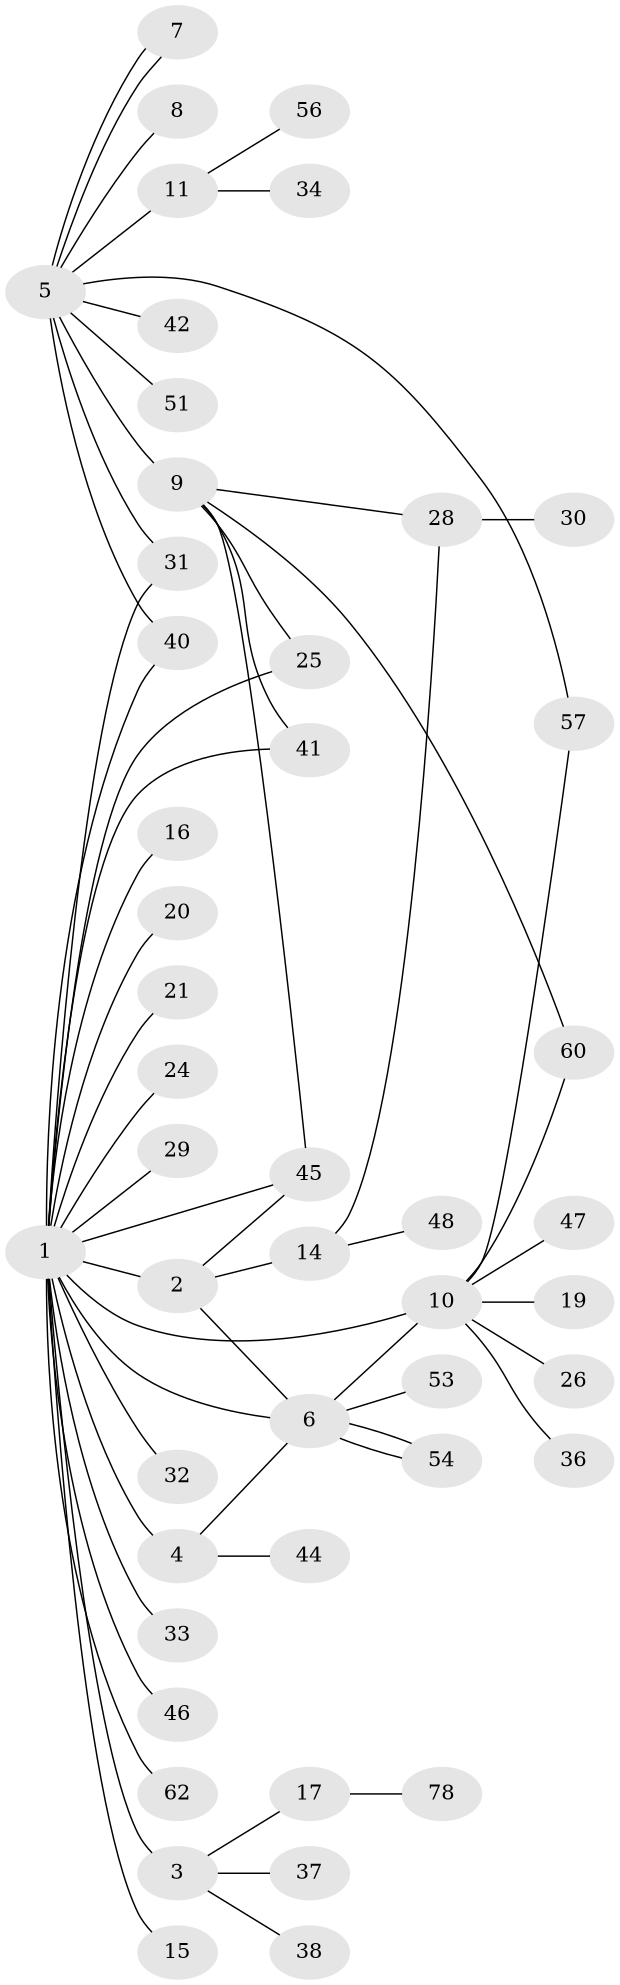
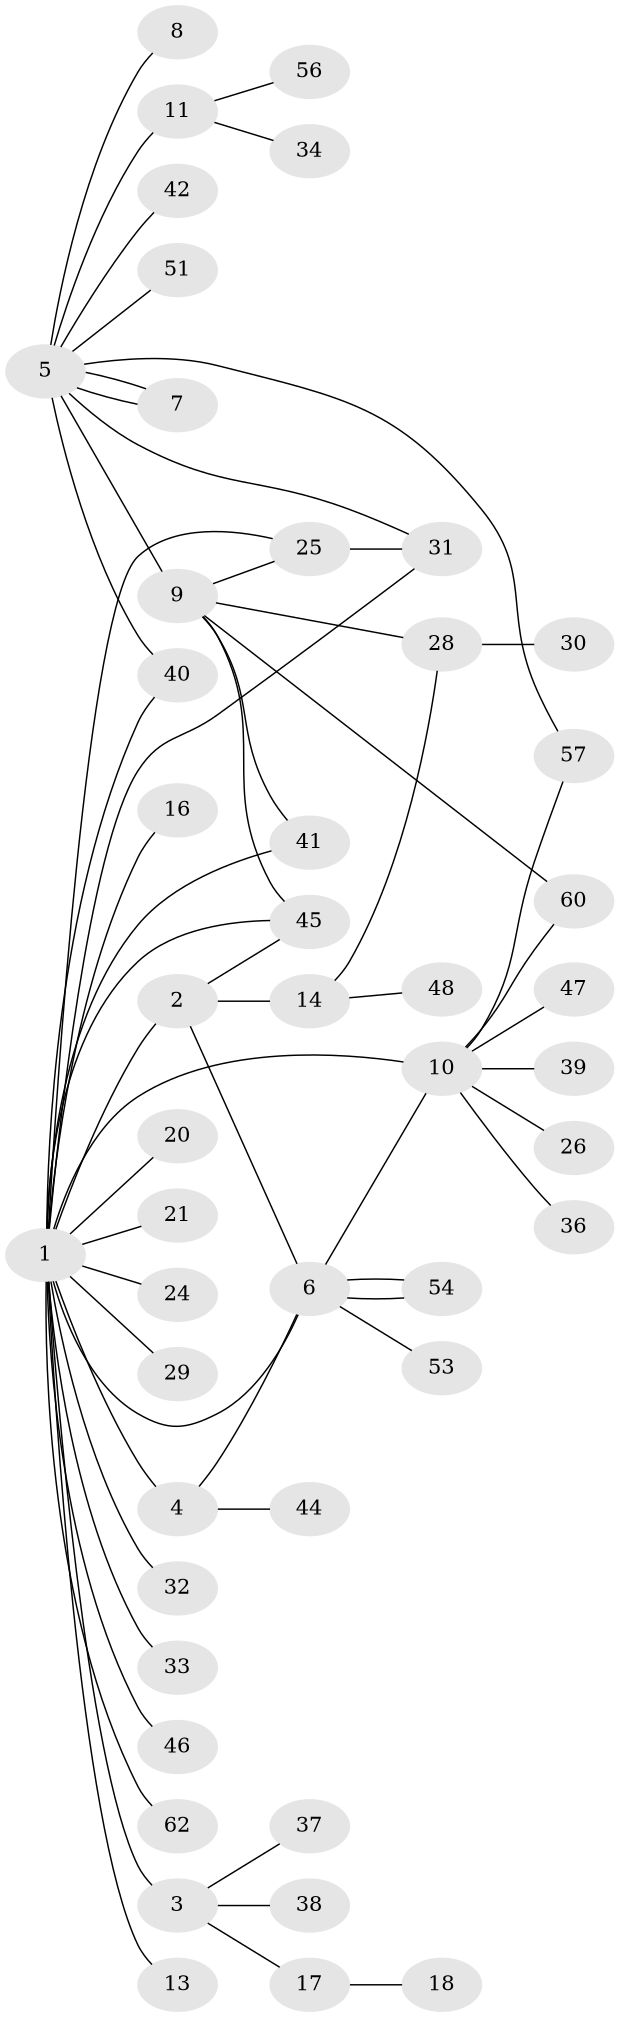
none -> (376, 549)
(574, 1302) -> (574, 1069)
(442, 1794) -> (442, 1985)
(178, 1953) -> (178, 1985)
